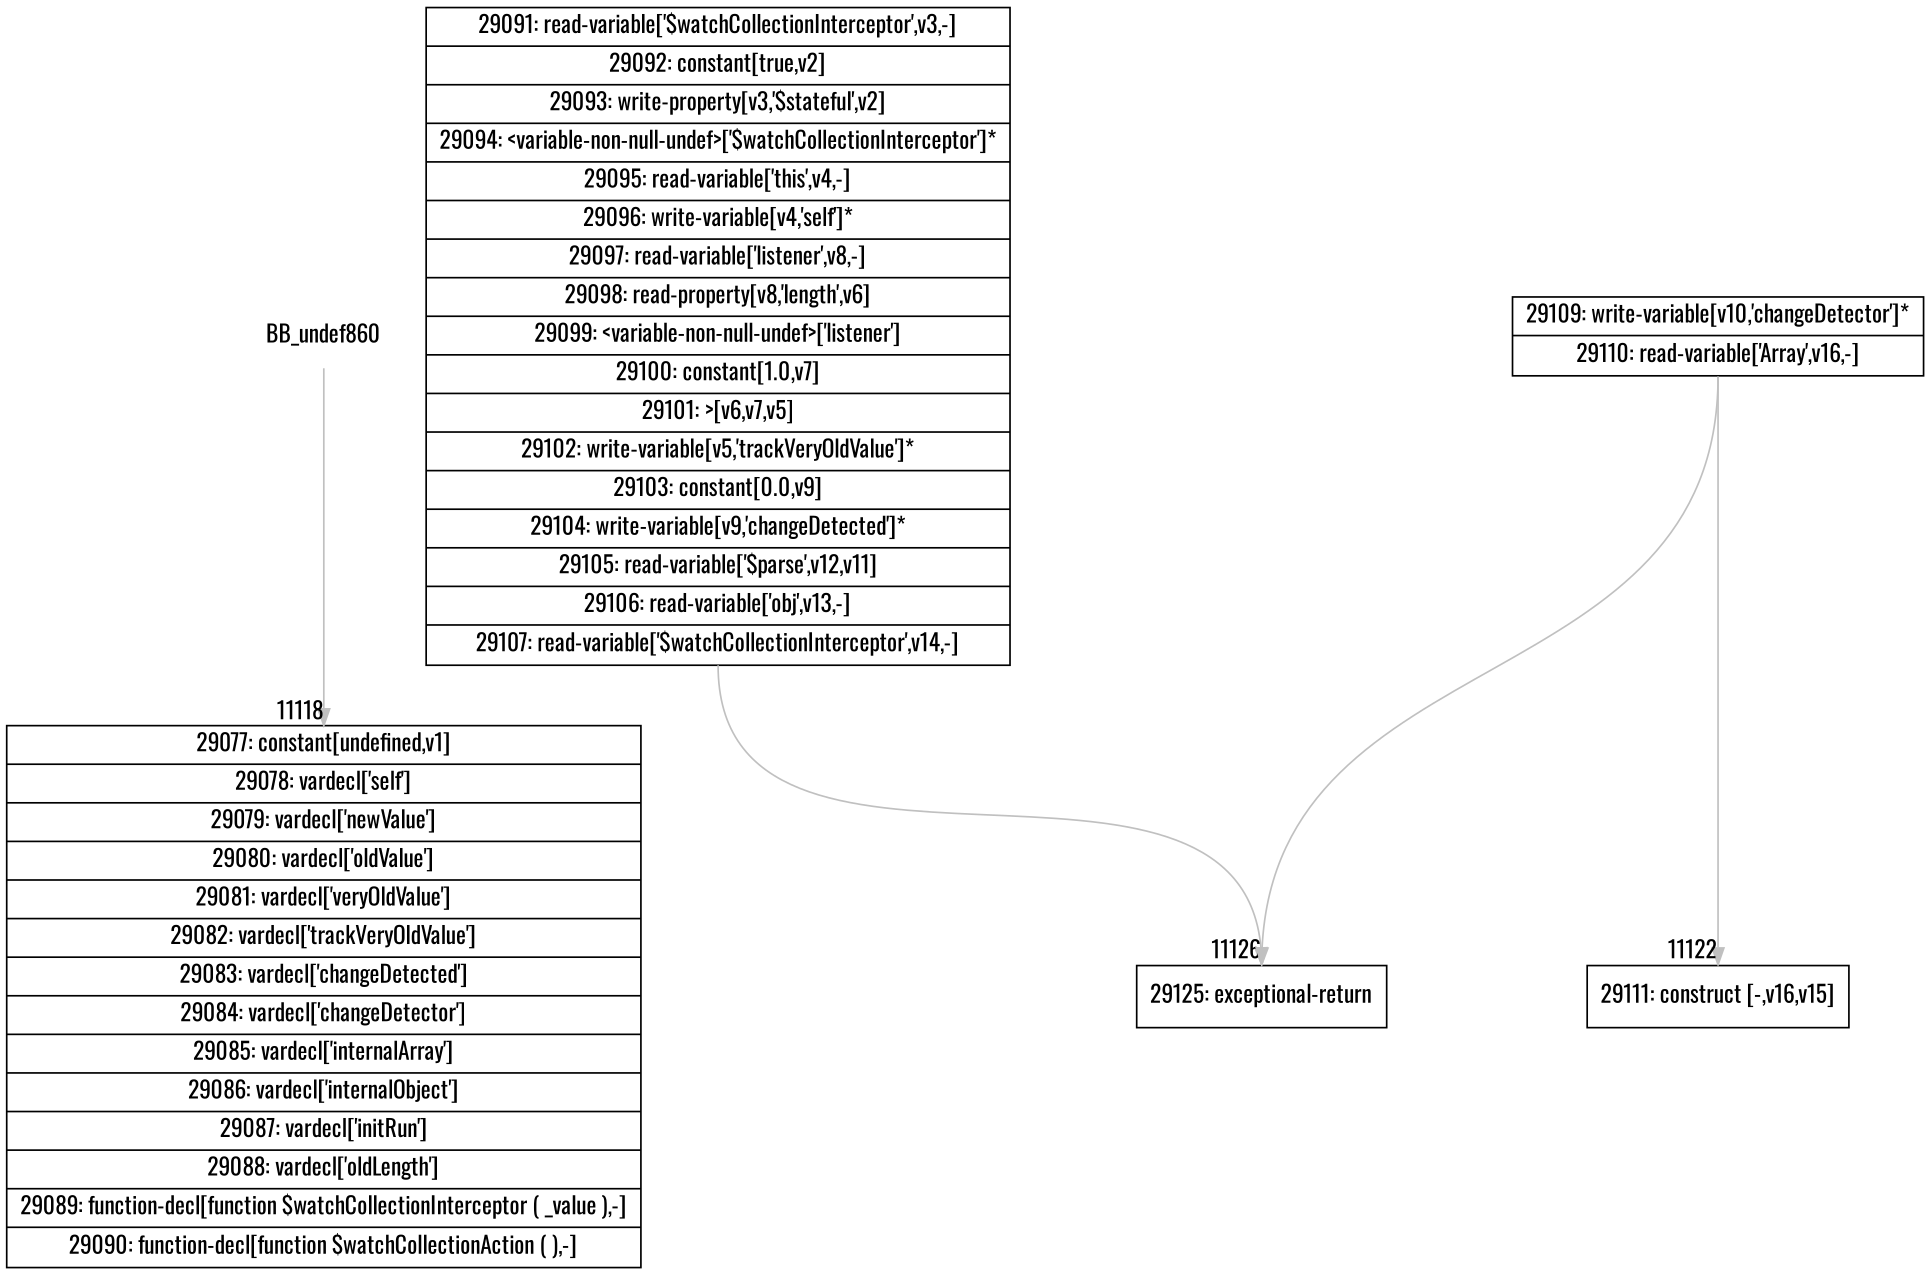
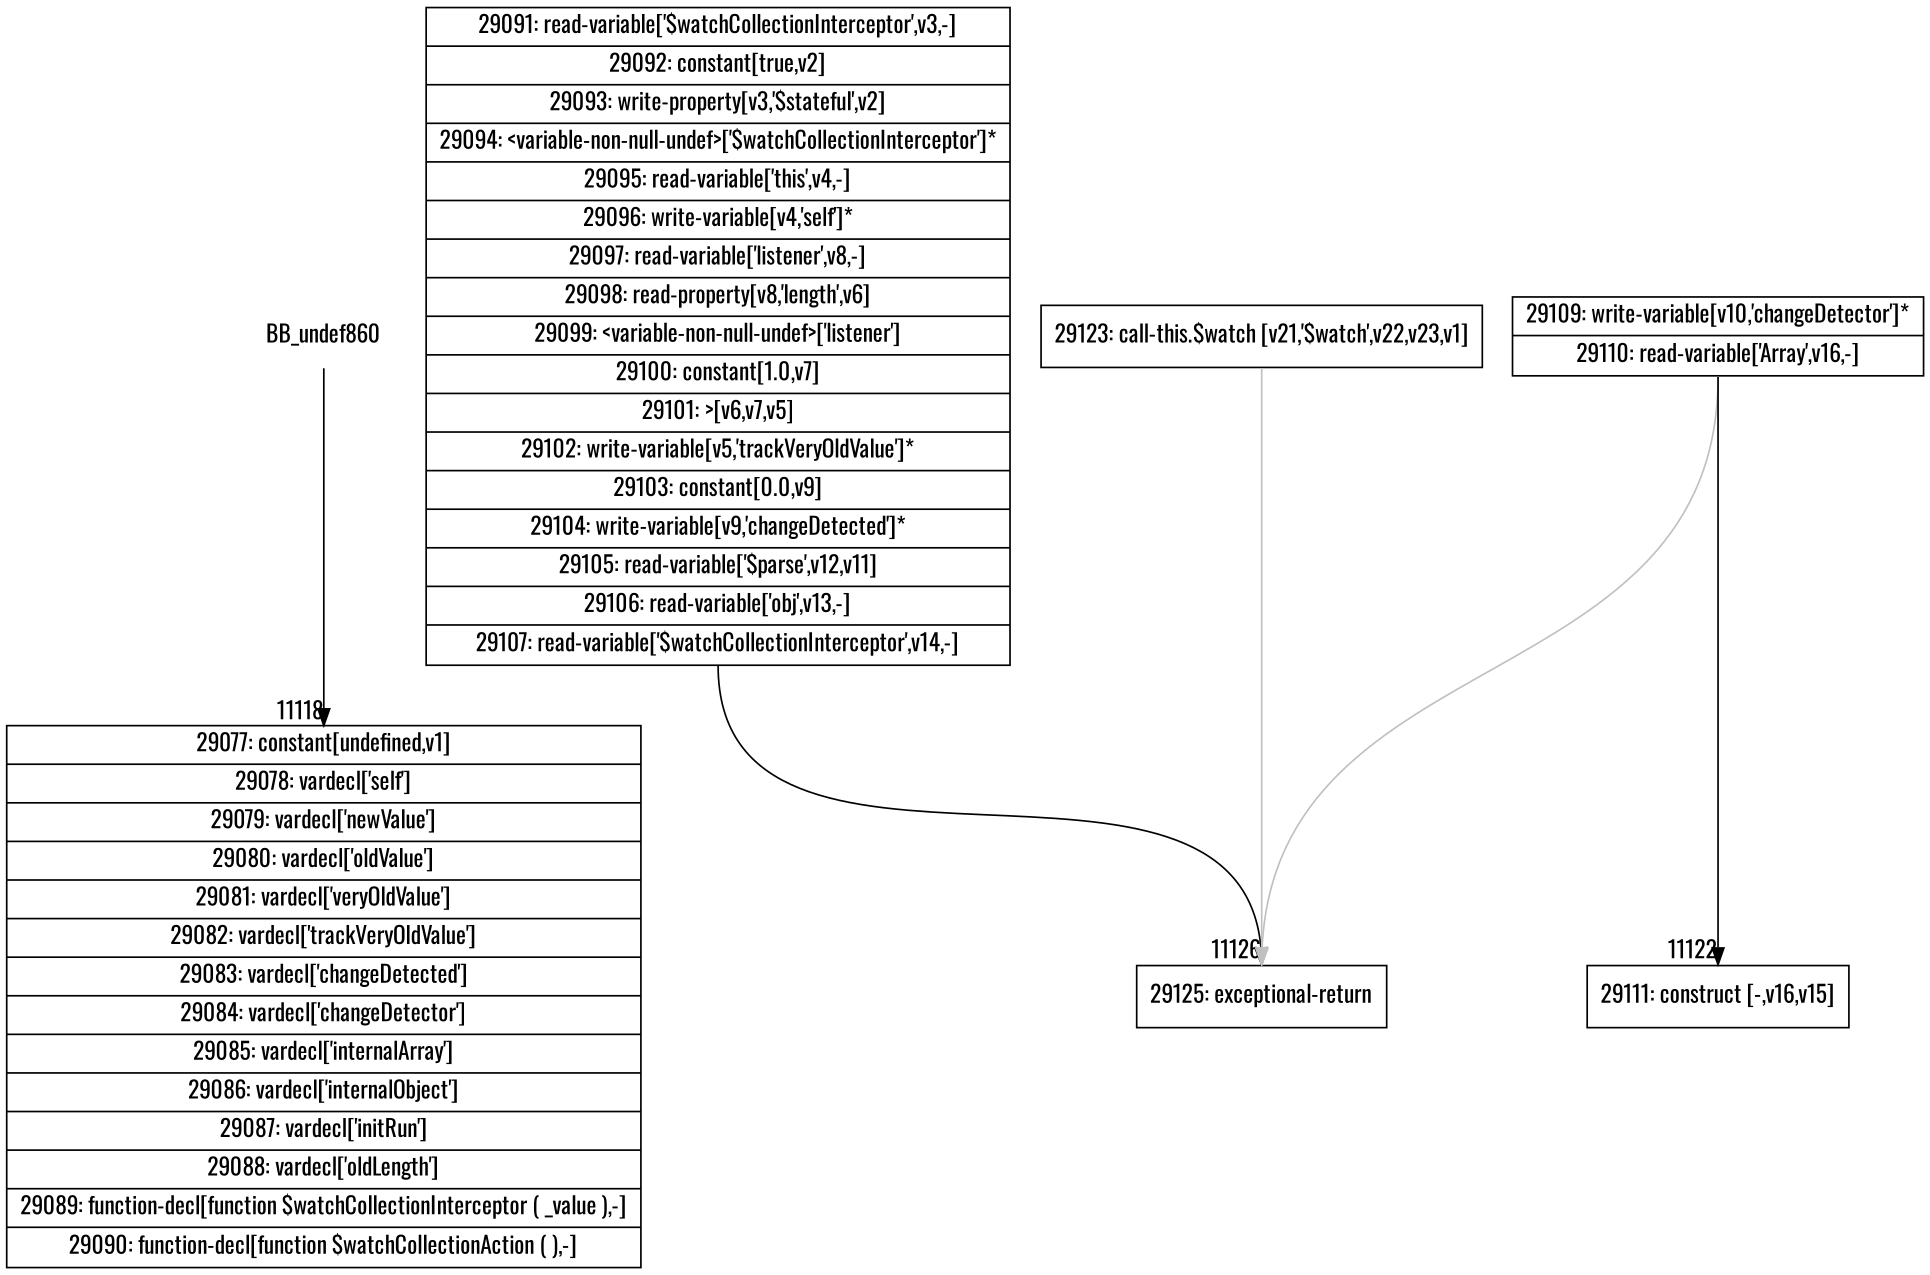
none -> (1262, 336)
(324, 538) -> (324, 538)
(1718, 662) -> (1718, 662)
(981, 815) -> (981, 815)
